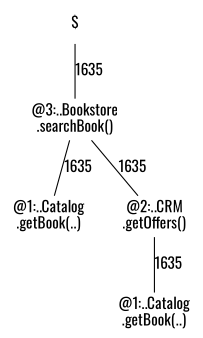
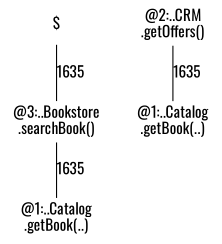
(115, 168) -> none
